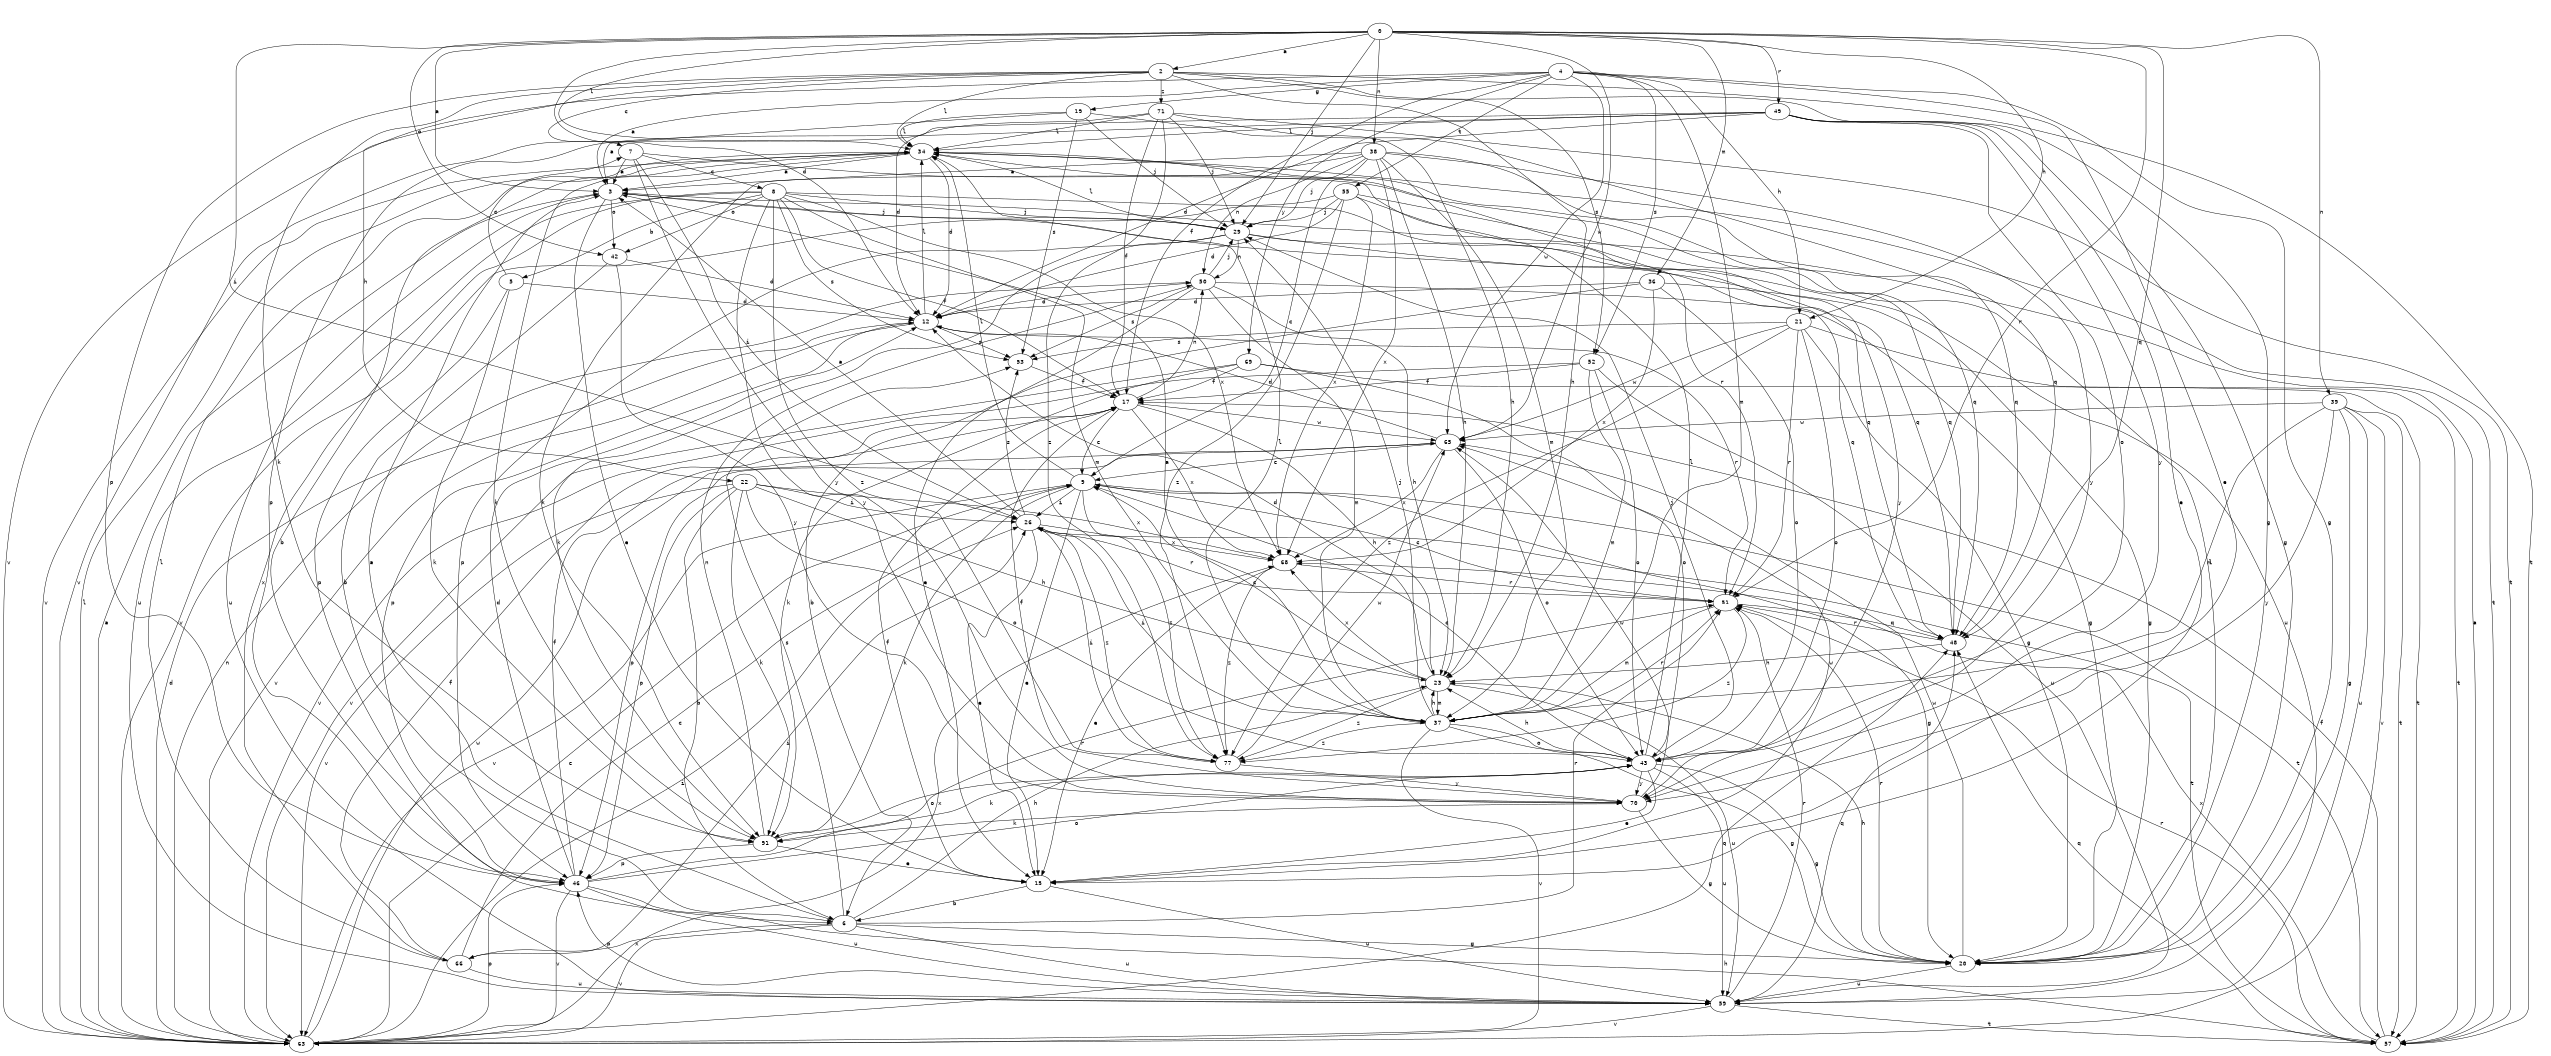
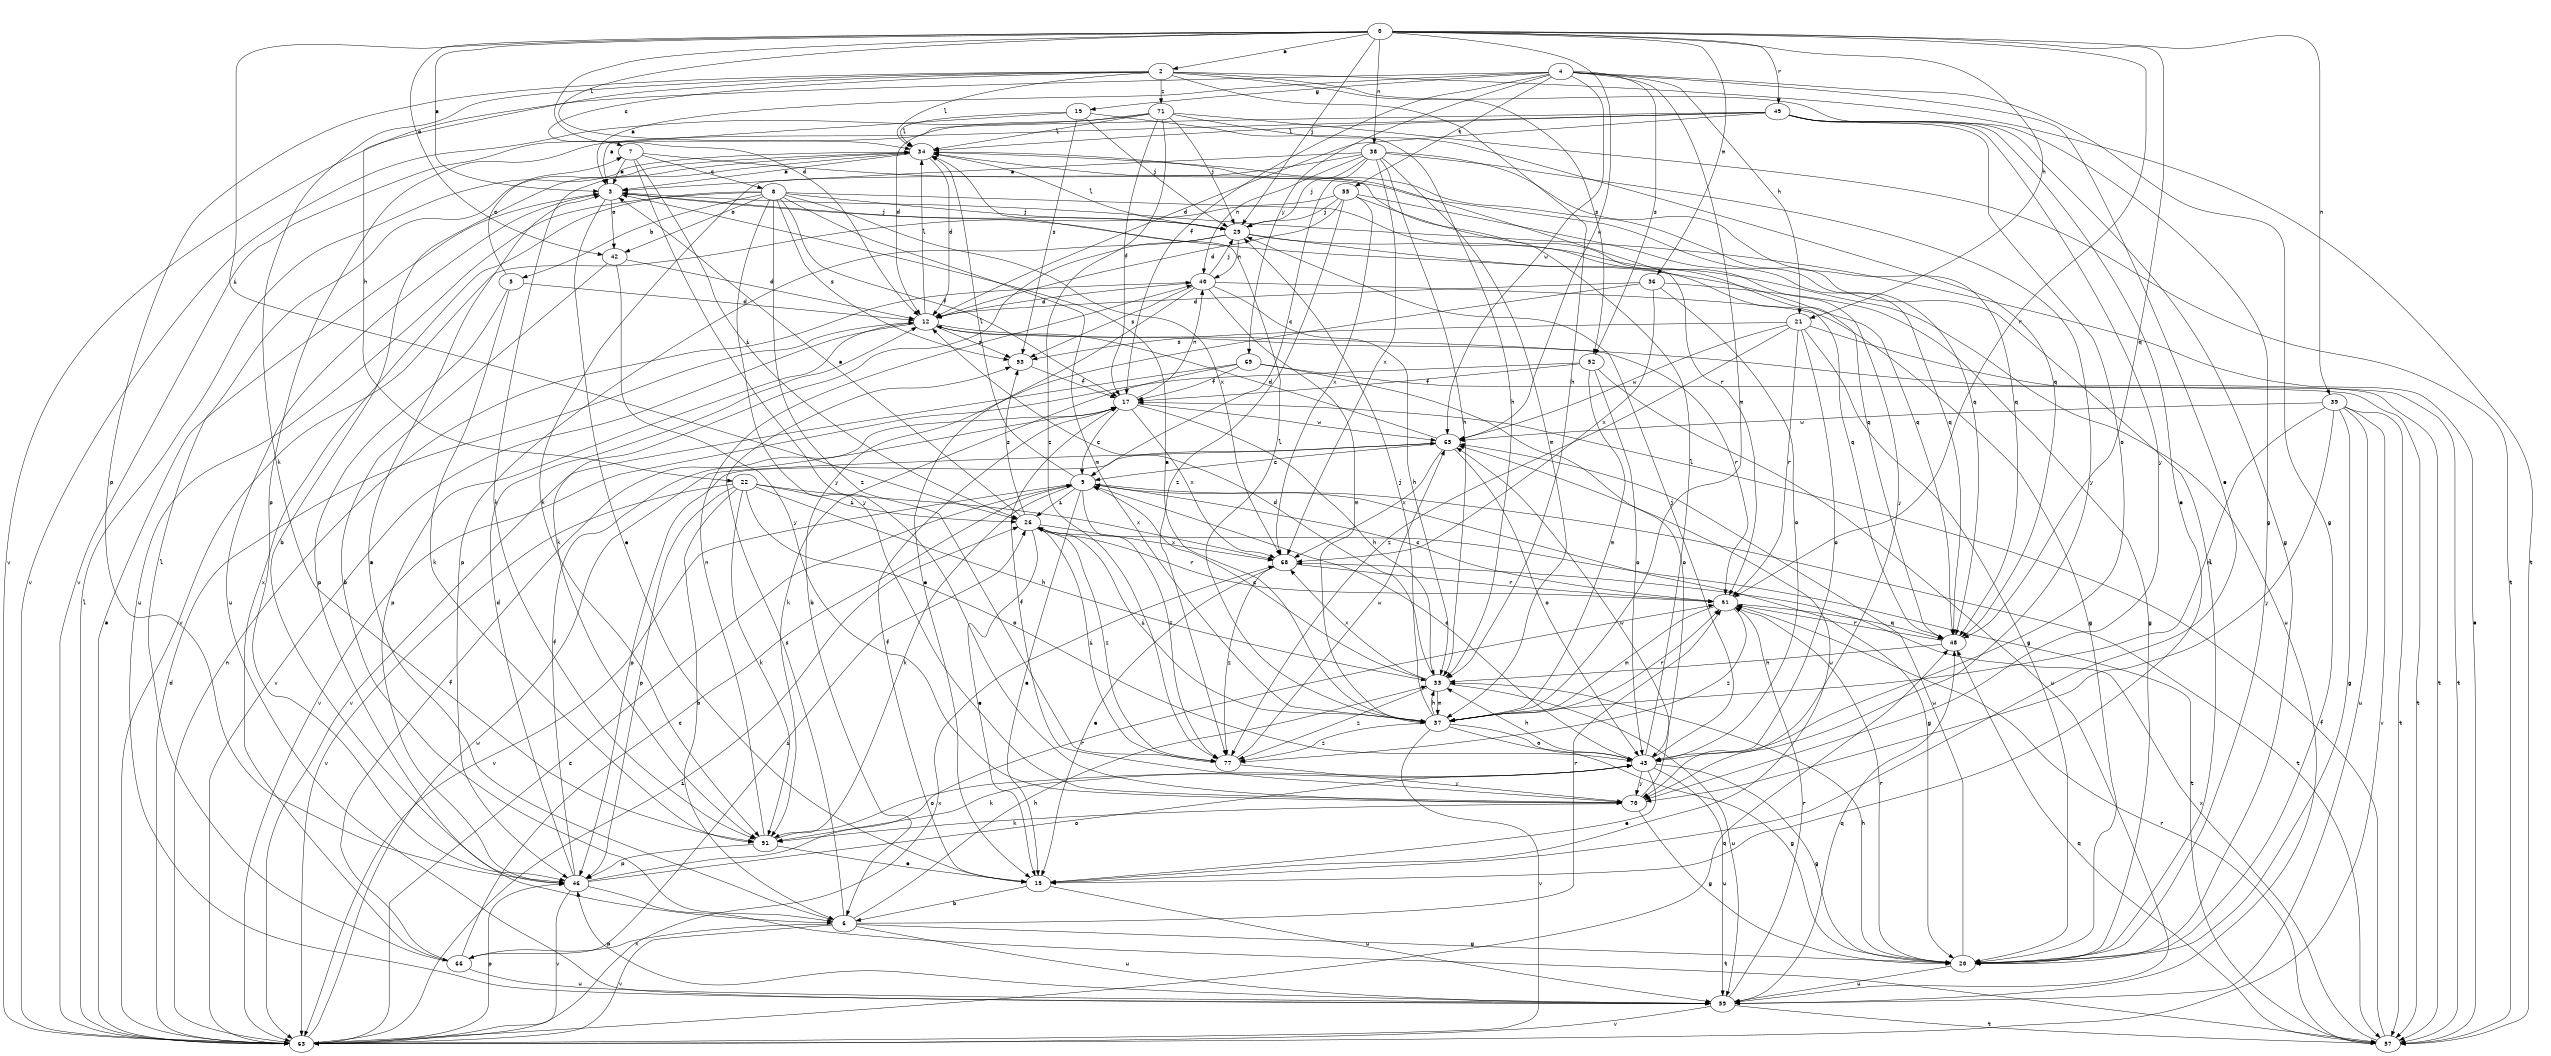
(1203, 282) -> (1203, 282)
(2110, 312) -> (1947, 382)
(139, 421) -> (186, 309)
(1438, 683) -> (1438, 683)
(1726, 964) -> (1726, 964)
(1114, 982) -> none
